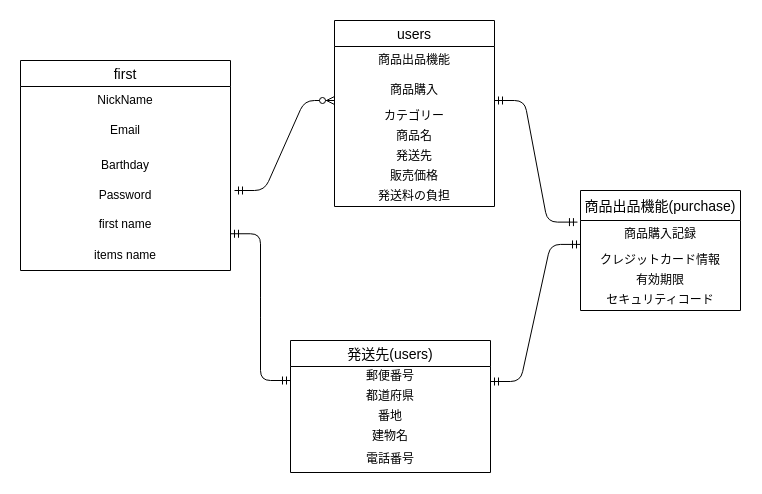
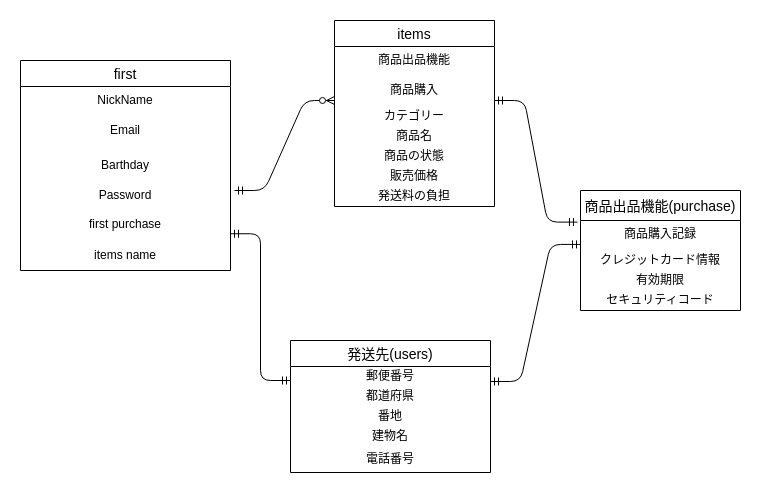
(414, 34) -> (414, 34)
(415, 157) -> (415, 157)
(125, 224) -> (125, 224)
